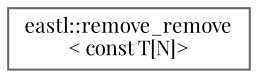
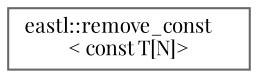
(129, 39) -> (129, 39)
